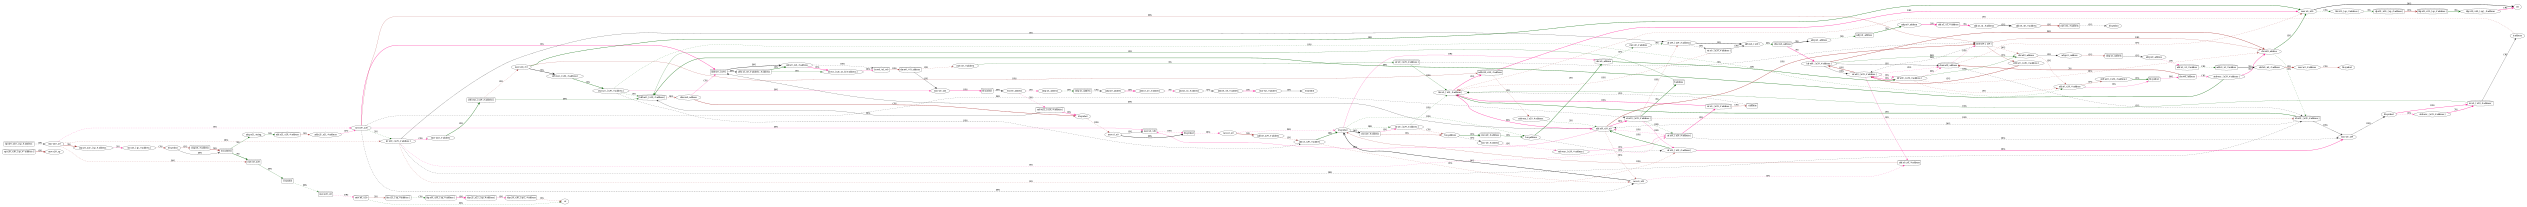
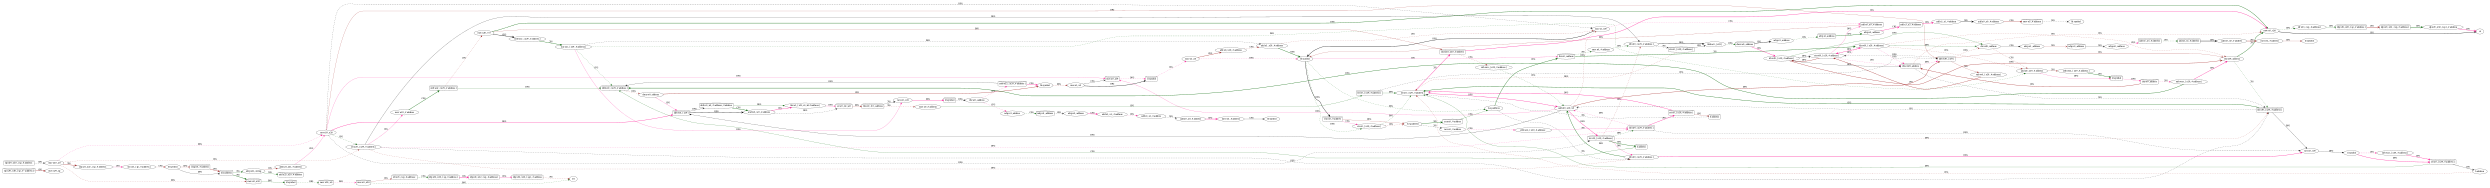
(304, 135) -> (270, 169)
